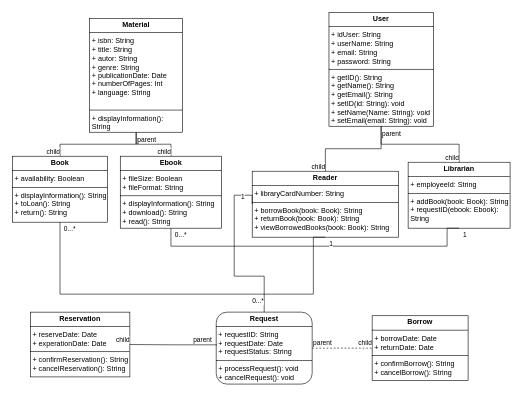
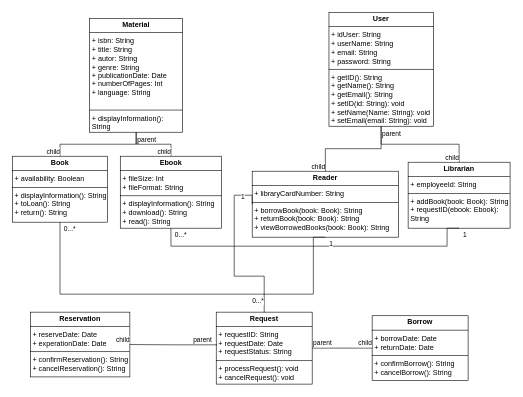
(172, 187) -> (172, 187)
(264, 348) -> (264, 348)
(341, 348) -> (341, 348)
